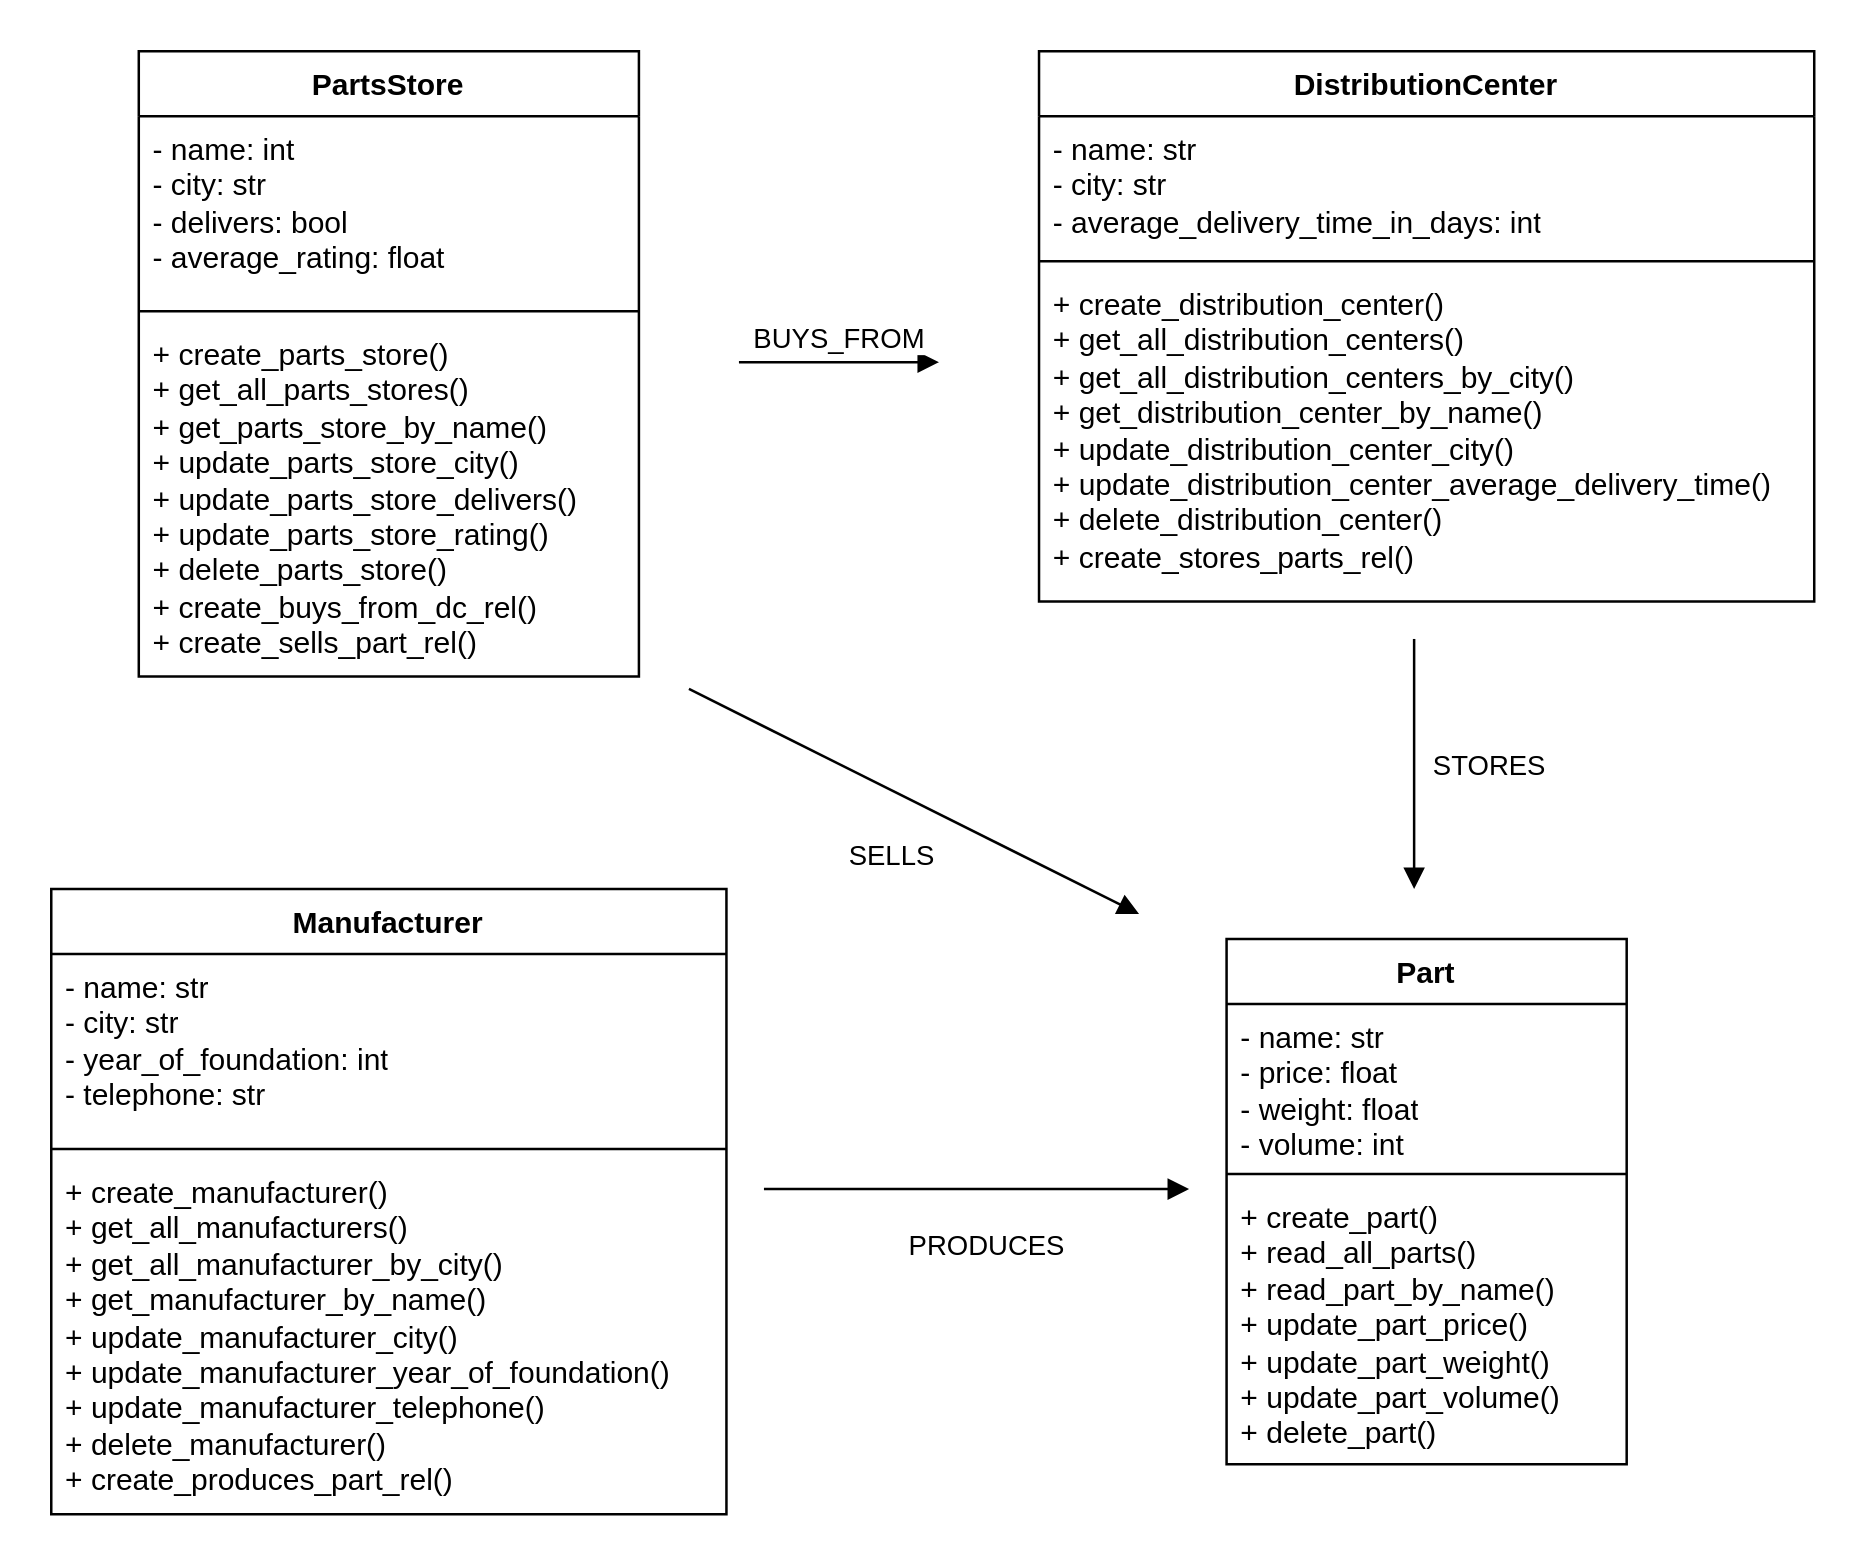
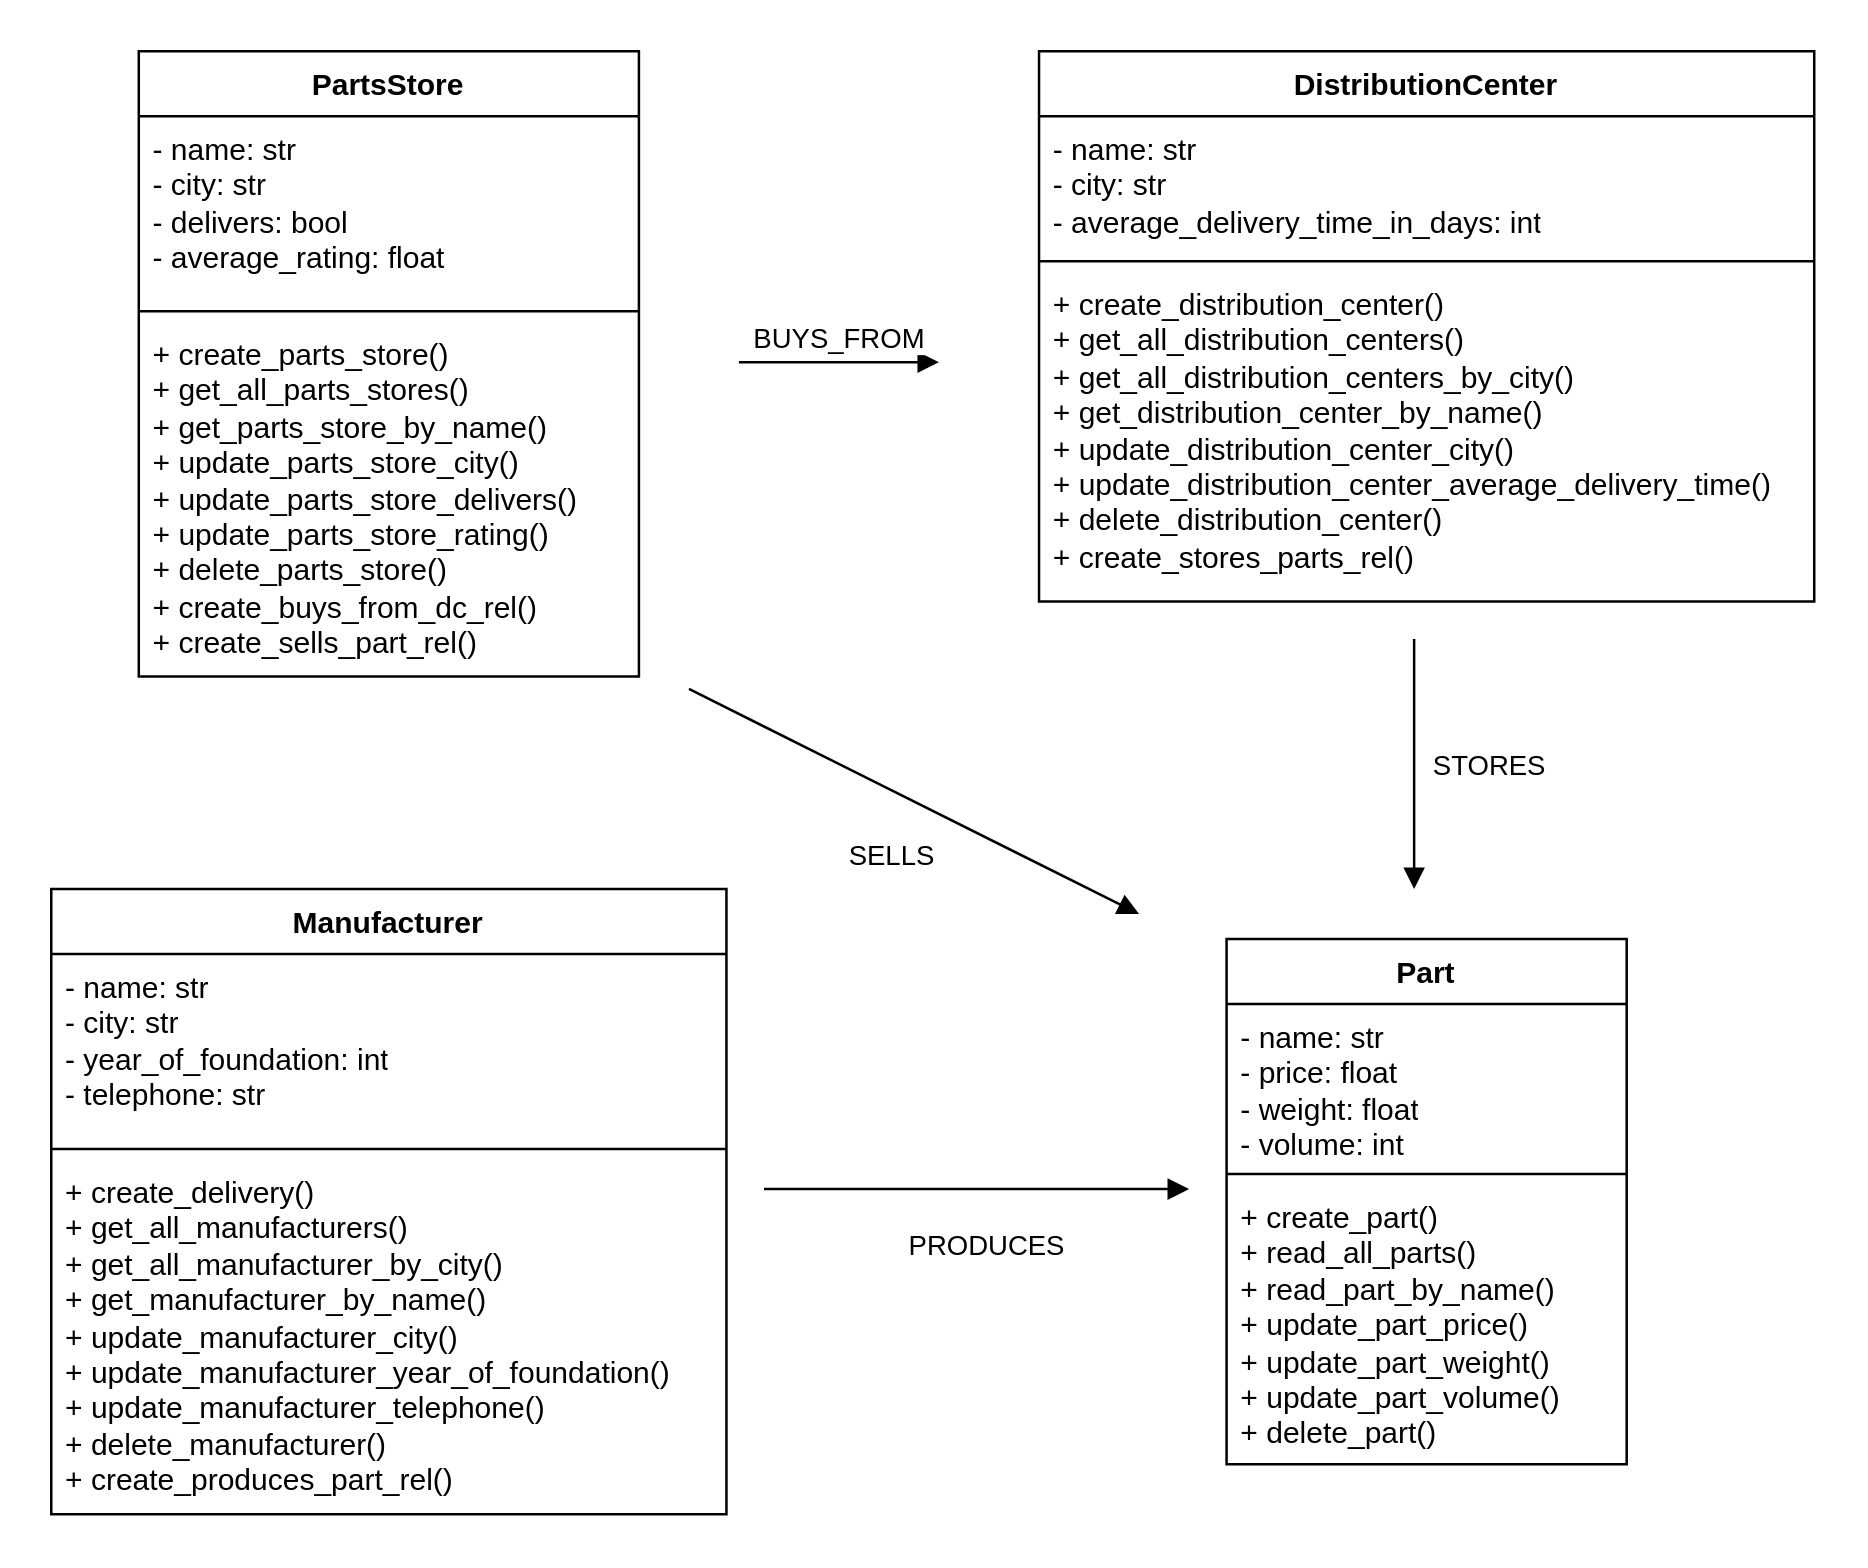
(327, 206) -> (327, 206)
(391, 1356) -> (391, 1356)
